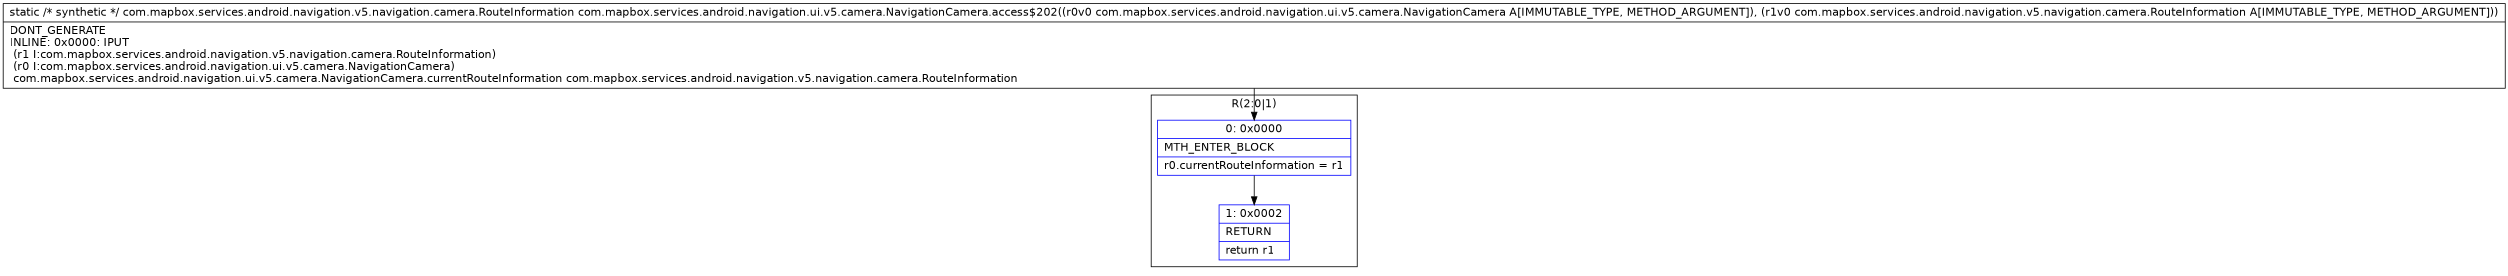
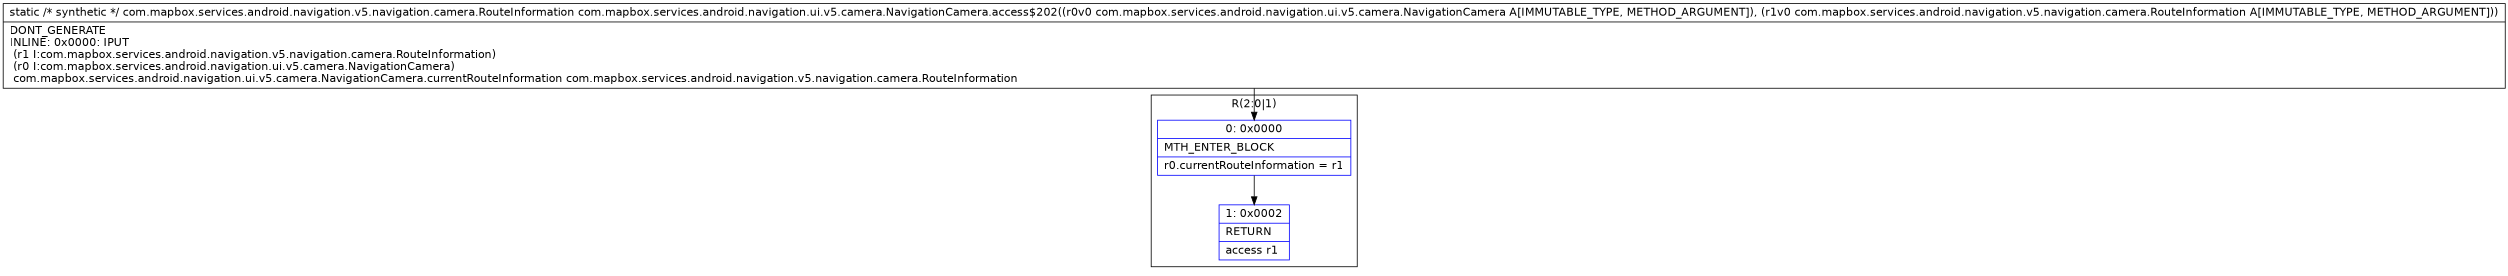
(1250, 250) -> (1252, 250)
